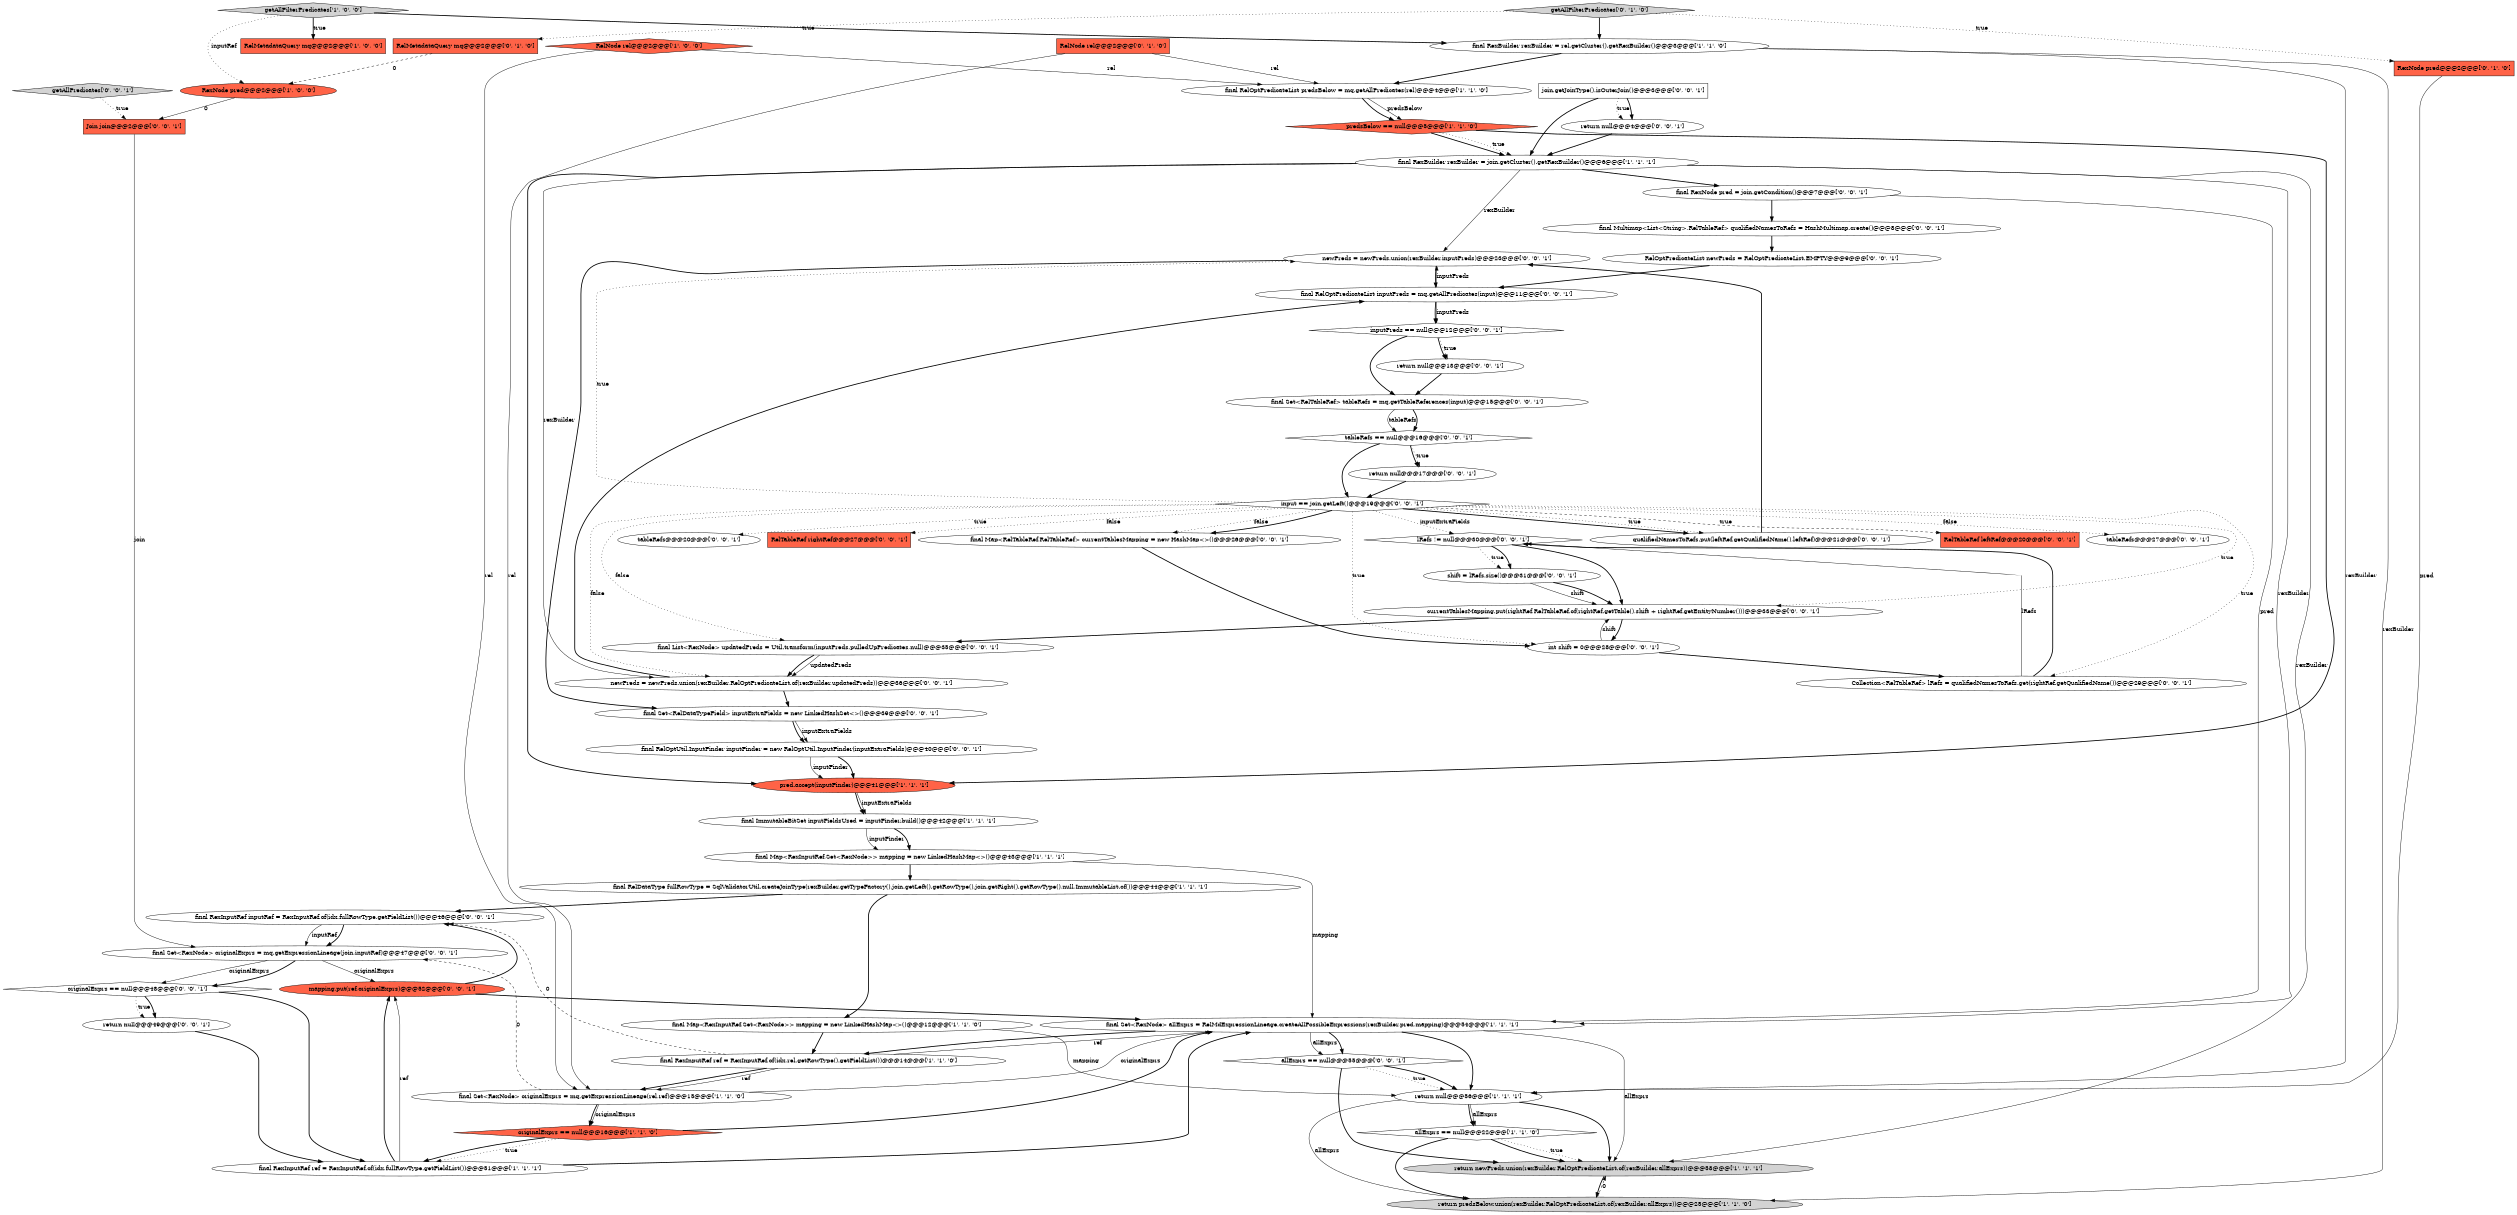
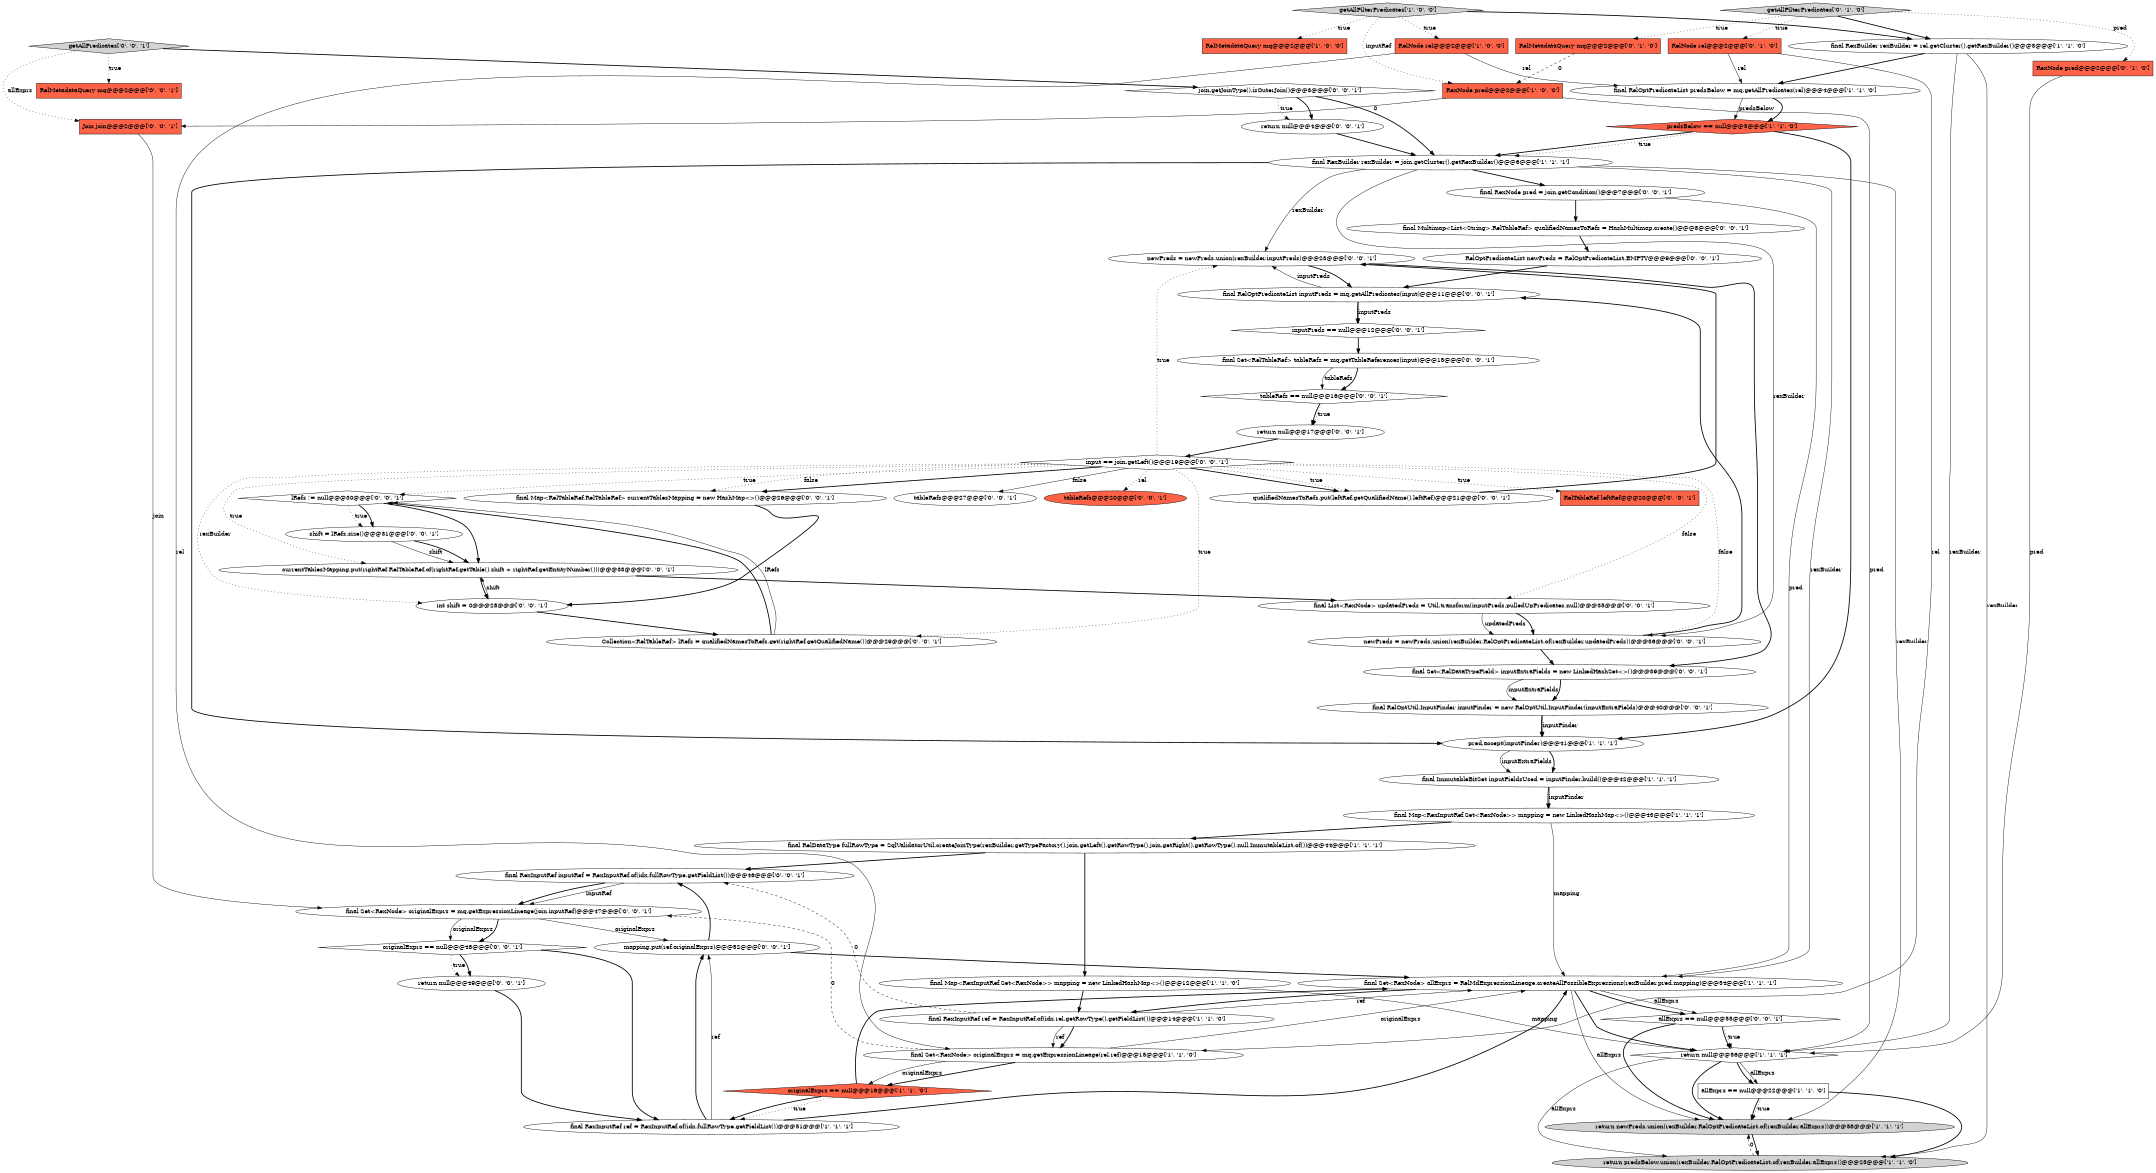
(313, 26) -> (1336, 27)
none -> (1417, 27)
none -> (1774, 27)
(1982, 28) -> (2120, 28)
(649, 46) -> (1452, 46)
none -> (678, 68)
none -> (109, 91)
(258, 91) -> (1503, 91)
(1623, 91) -> (1280, 91)
(122, 109) -> (20, 91)
(1450, 366) -> none
(1350, 461) -> none
none -> (1870, 464)
(1775, 517) -> (1065, 480)
(980, 522) -> (1143, 480)
(1445, 522) -> (750, 480)
(1681, 522) -> (1387, 478)
(689, 540) -> (1115, 498)
(839, 540) -> none
(1359, 576) -> (215, 534)
(854, 785) -> (1543, 744)
(392, 989) -> (707, 948)
(1468, 1097) -> (1734, 1055)
(1477, 1133) -> (1763, 1091)
